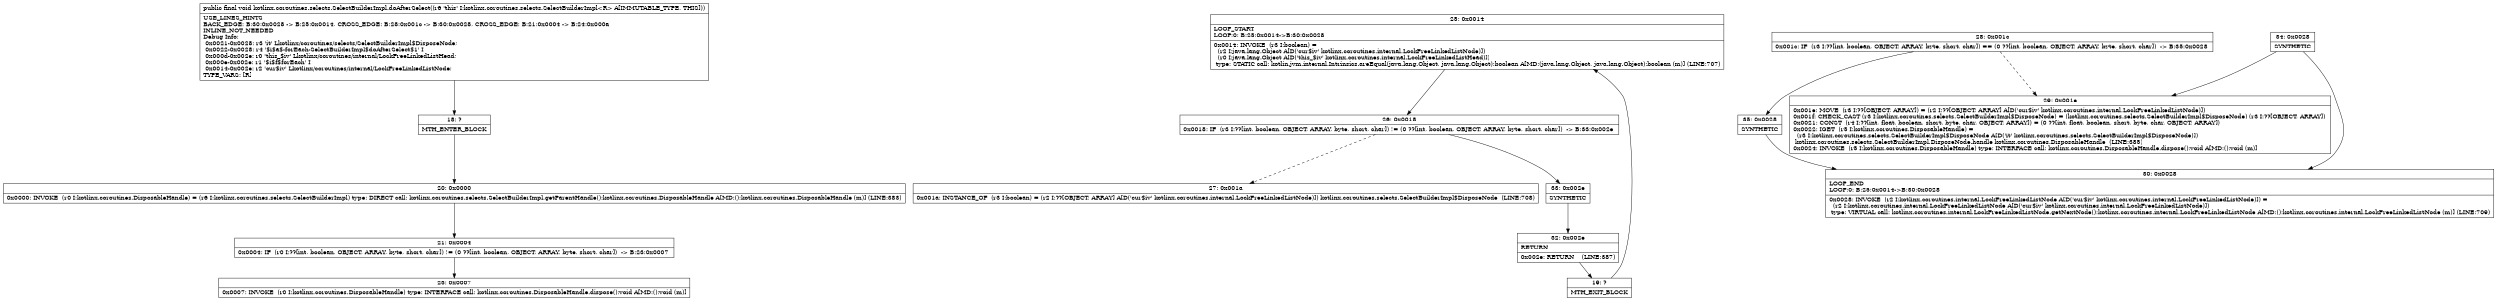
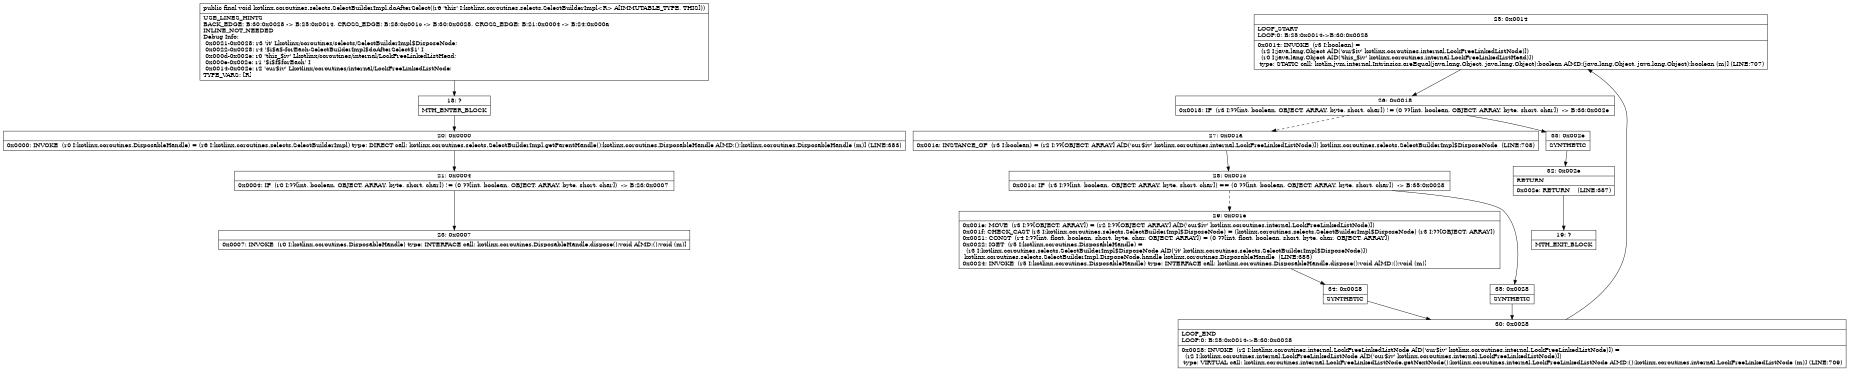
(2227, 76) -> (1306, 276)
none -> (1227, 159)
(1632, 171) -> (1626, 201)
